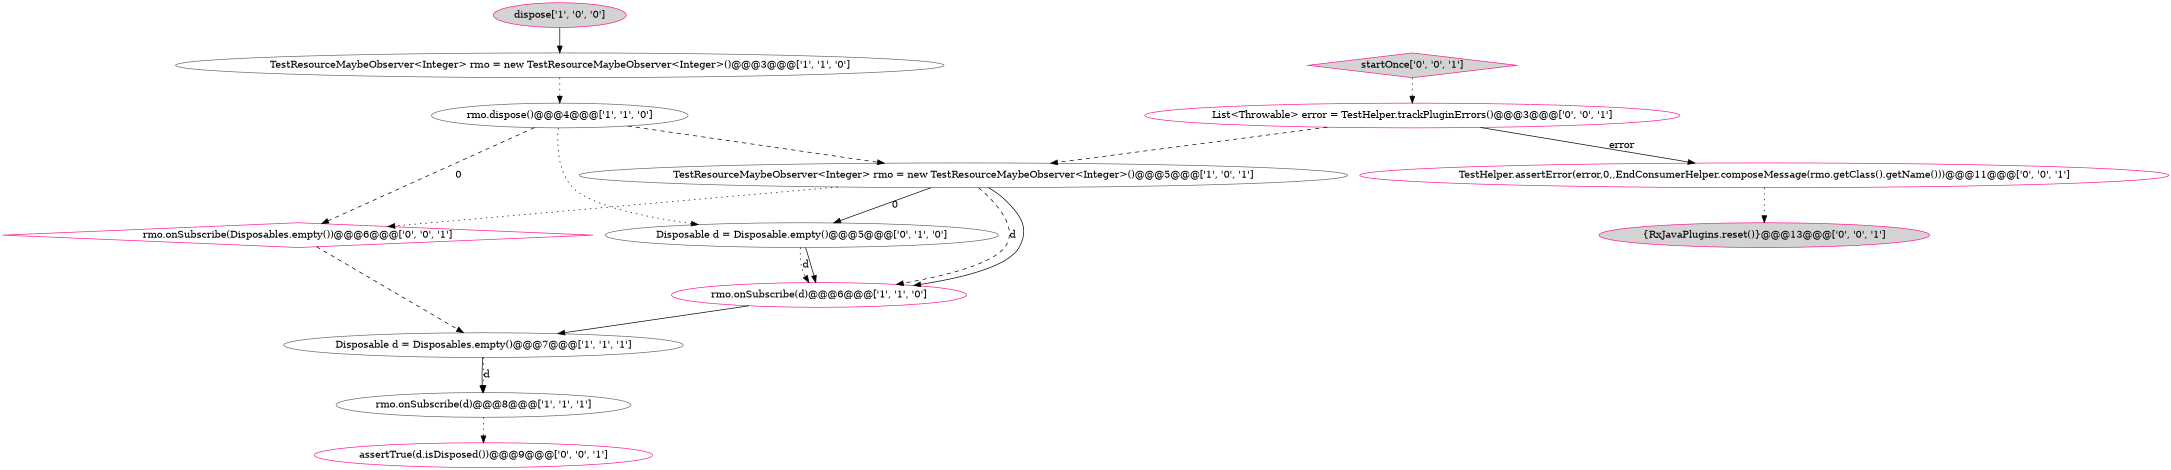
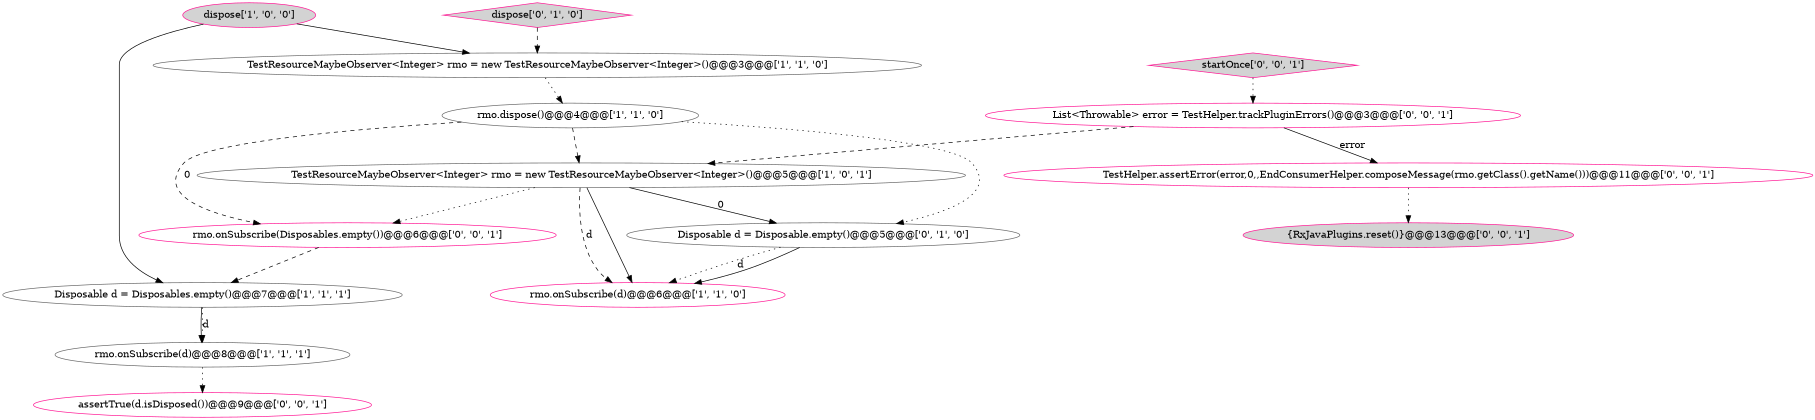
none -> (537, 15)
(298, 235) -> (348, 235)
(657, 319) -> (119, 132)
